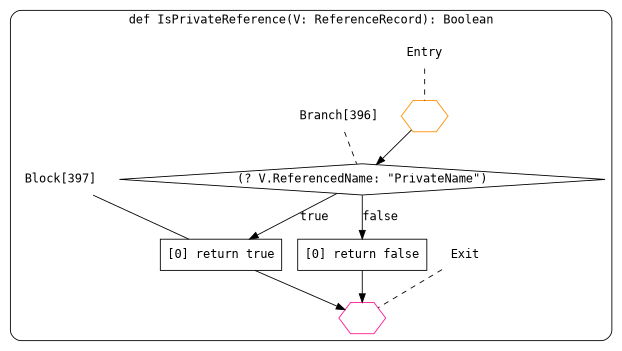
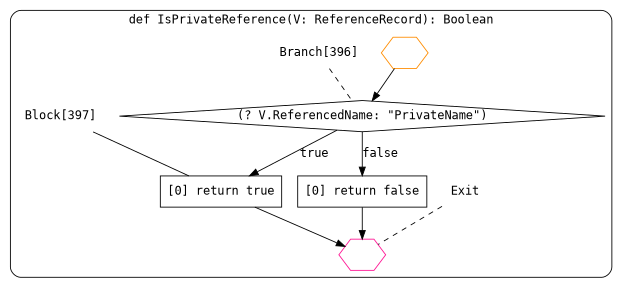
(425, 53) -> none
